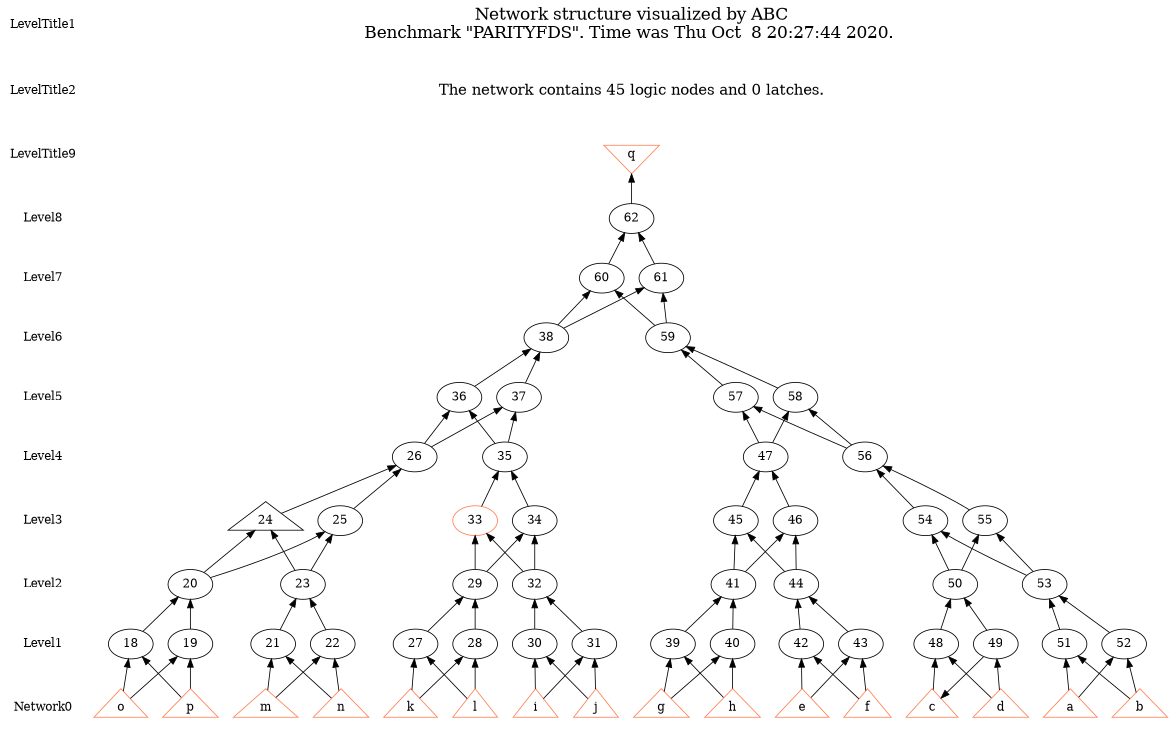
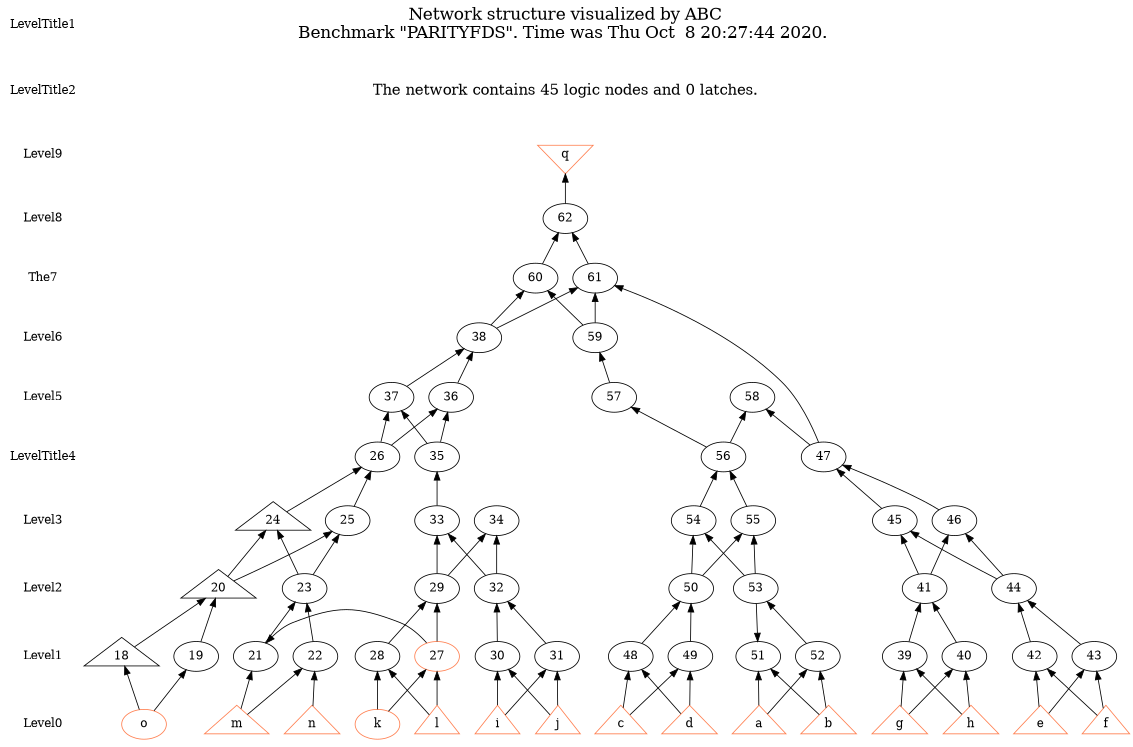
(43, 155) -> (43, 155)
(43, 278) -> (43, 278)
(736, 369) -> none
(753, 431) -> (737, 346)
(43, 457) -> (43, 457)
(522, 493) -> none
(475, 521) -> (437, 521)
(190, 584) -> (219, 589)
(1056, 618) -> (757, 618)
(131, 644) -> (122, 656)
(416, 644) -> (437, 656)
(963, 677) -> (651, 695)
(312, 680) -> (351, 610)
(43, 708) -> (43, 724)
(121, 708) -> (144, 724)
(190, 708) -> none
(411, 708) -> (377, 724)
